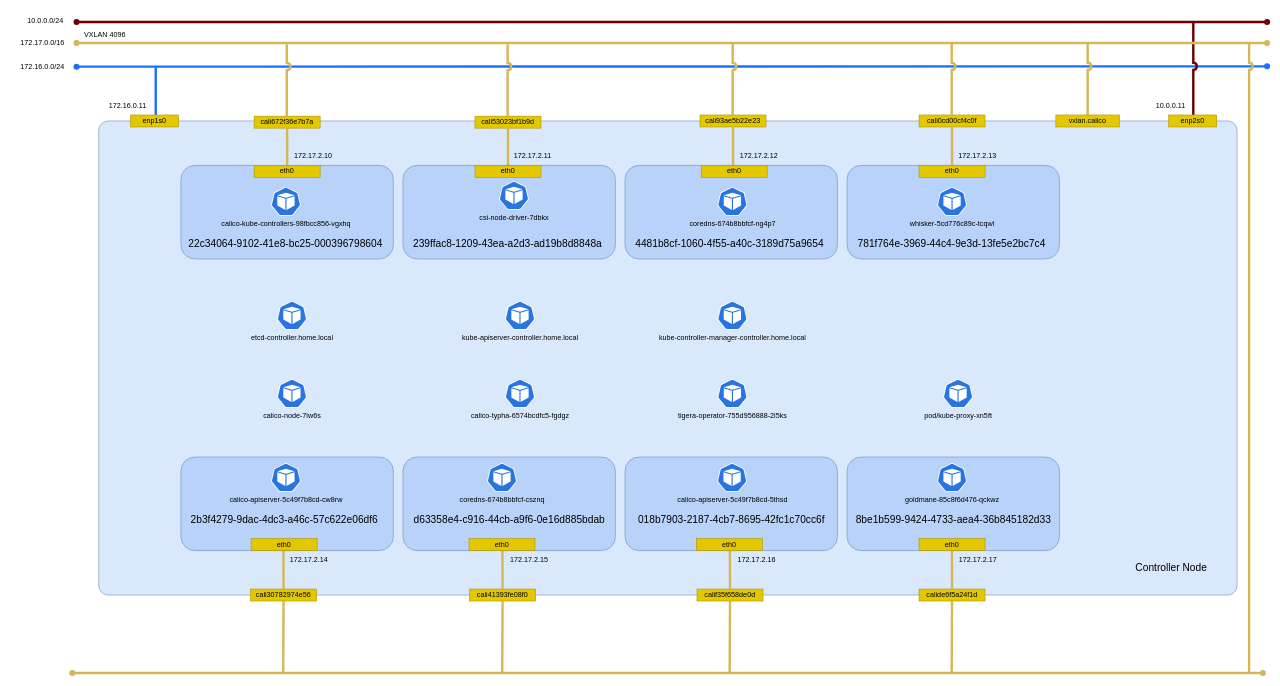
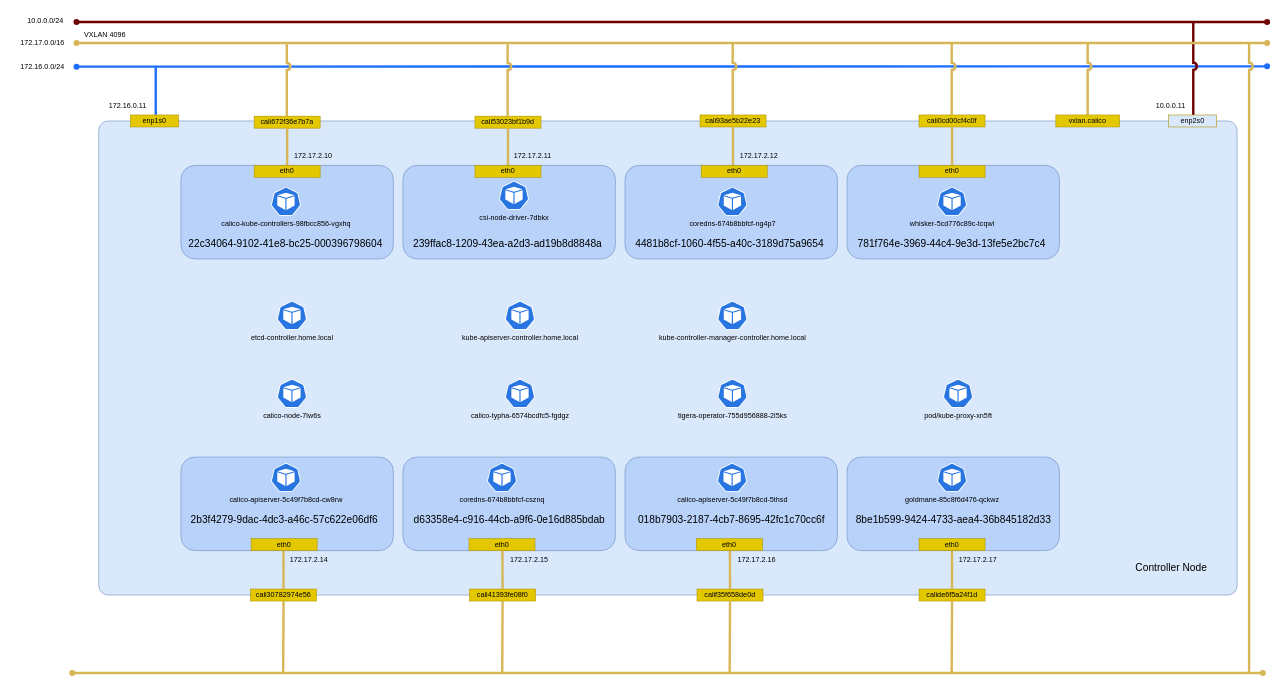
(1193, 121) -> (1193, 121)
(977, 156) -> none
